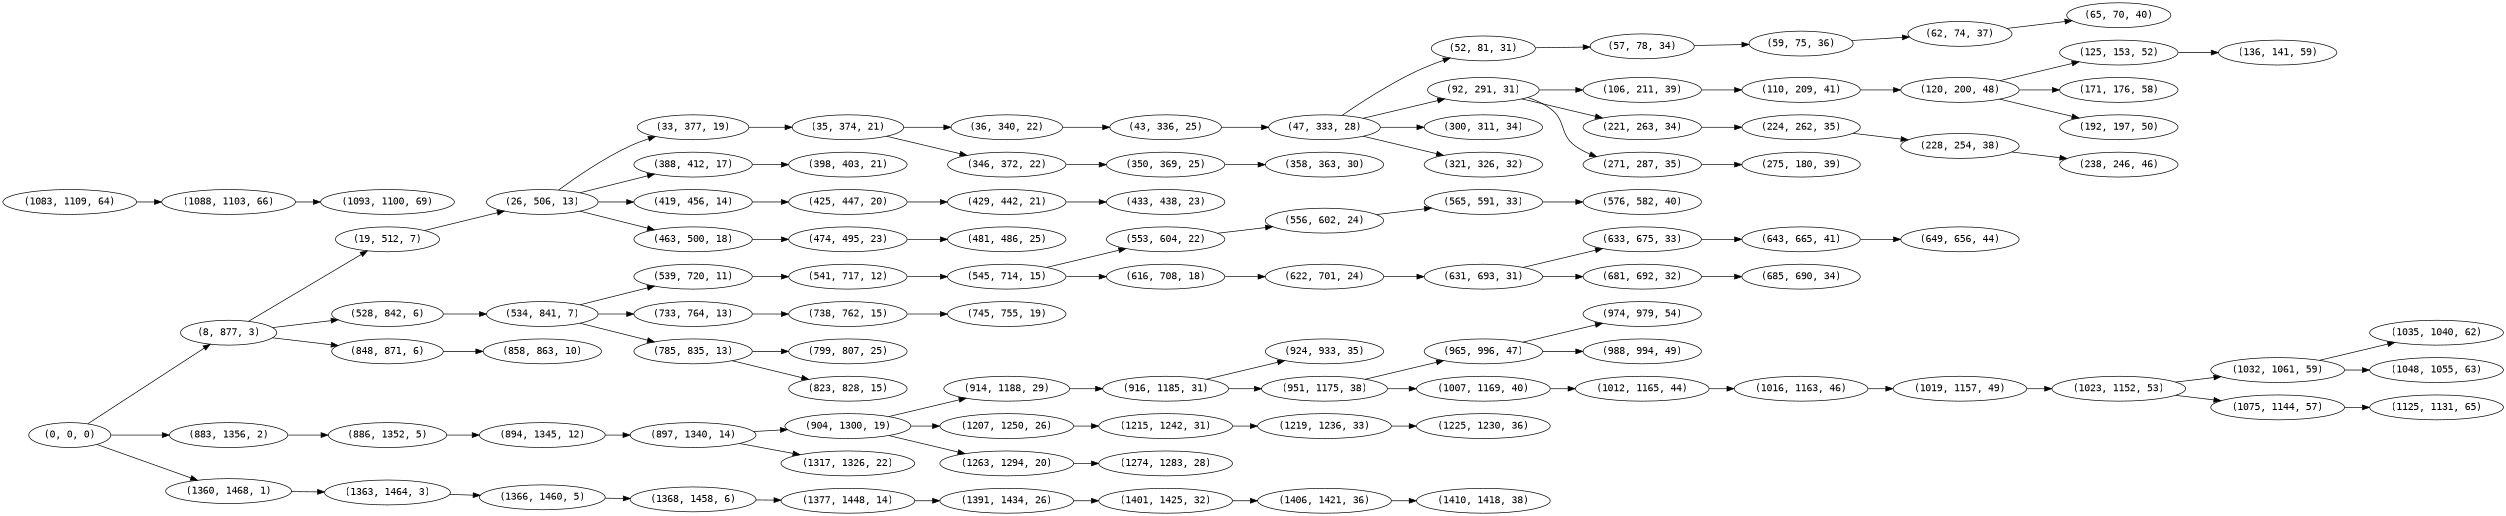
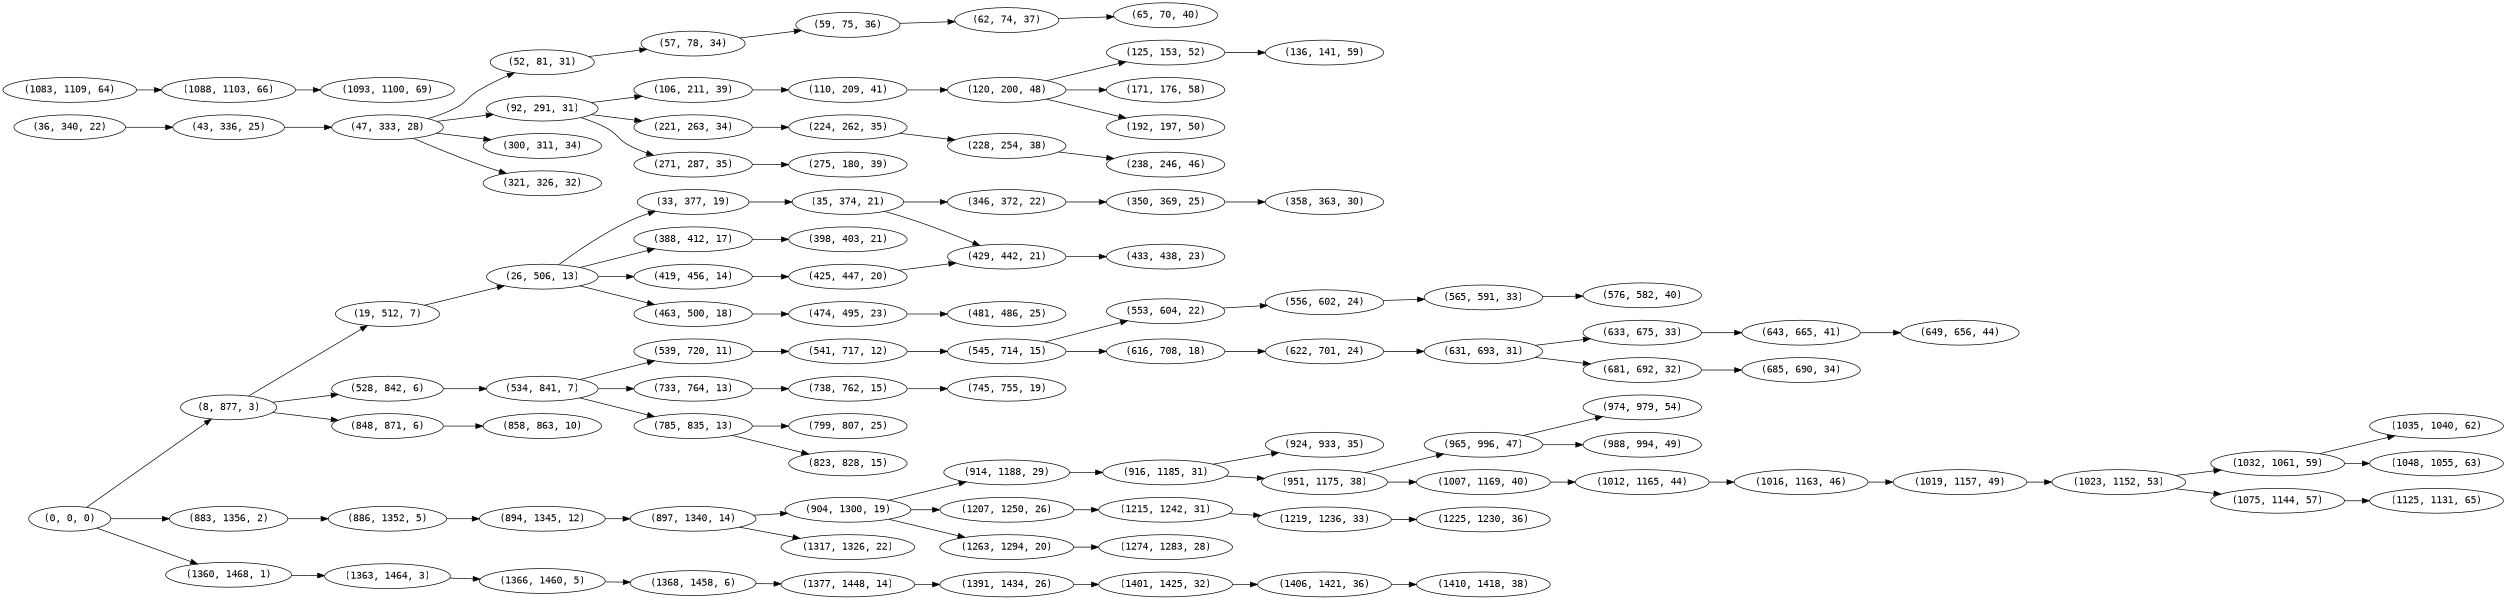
(924, 127) -> (929, 226)
